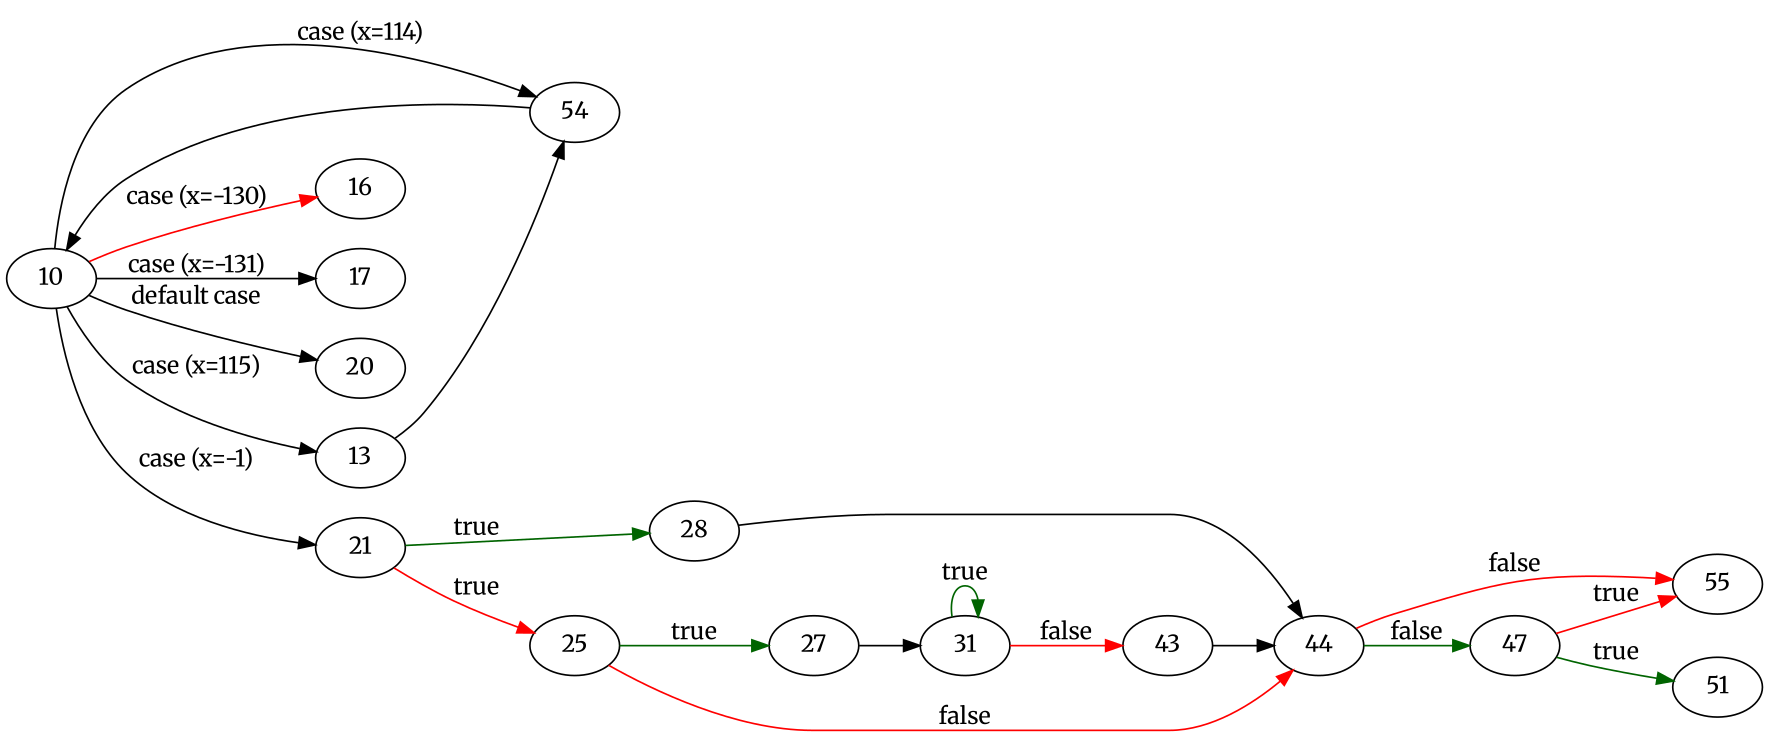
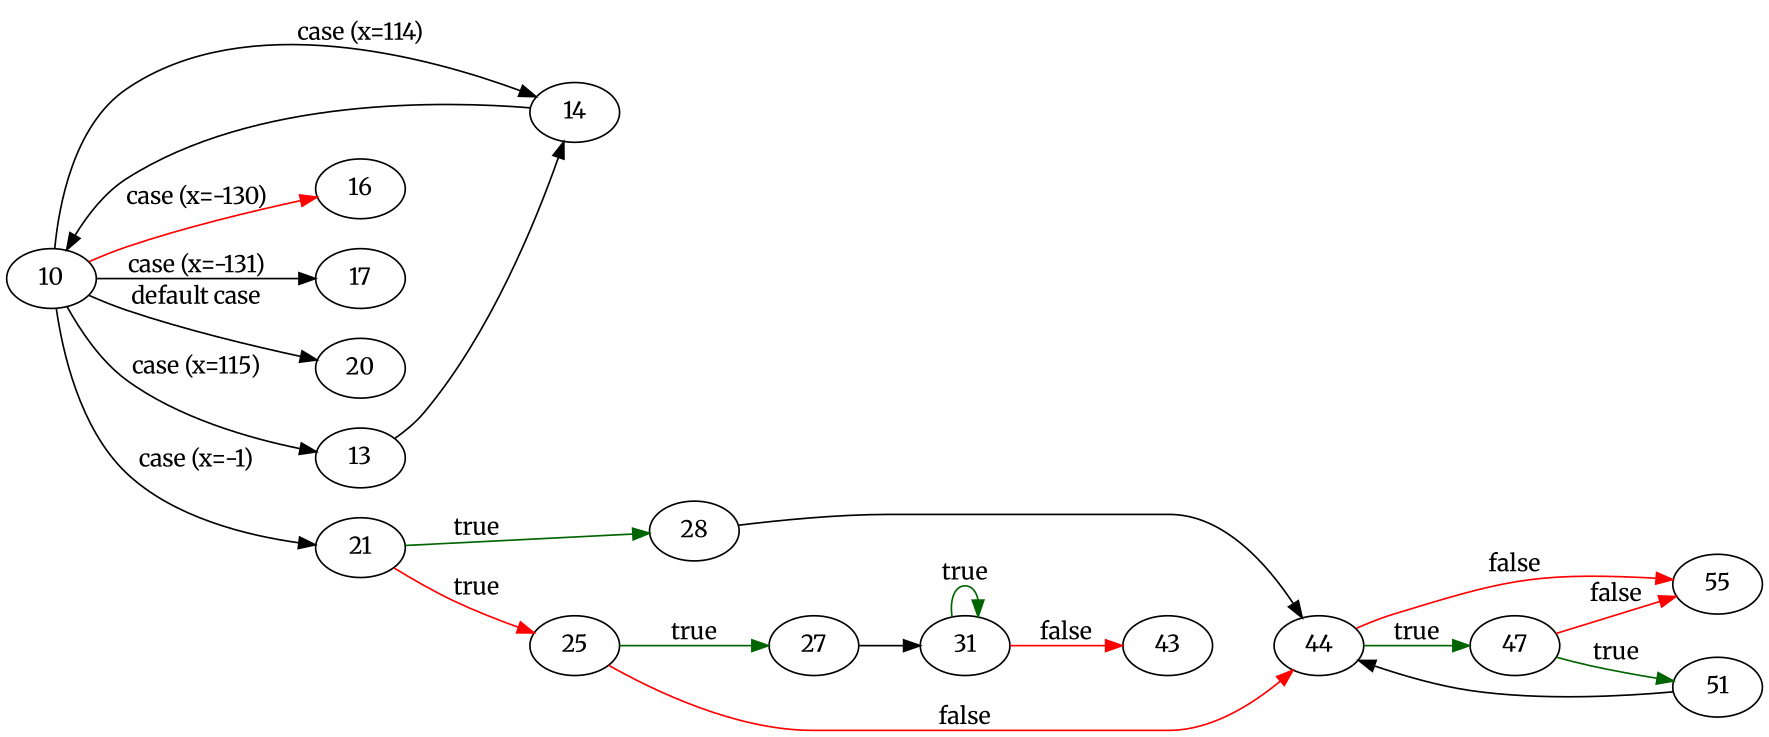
(575, 112) -> (575, 112)
(1616, 595) -> (1616, 595)
(1417, 633) -> (1417, 633)
(1235, 646) -> (1522, 696)
